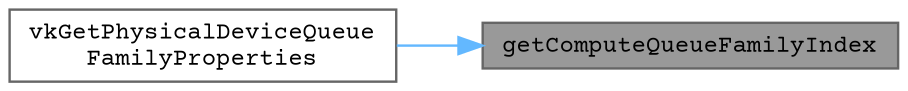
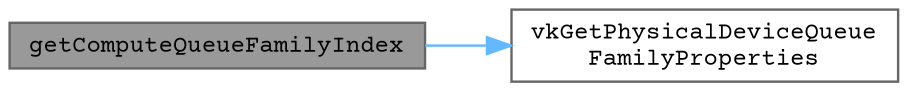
(428, 46) -> (456, 46)
